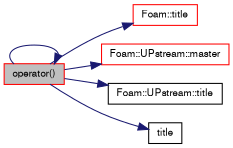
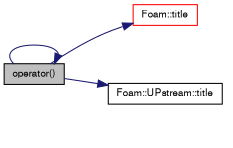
(165, 54) -> none
(34, 74) -> (34, 74)
(165, 133) -> none
